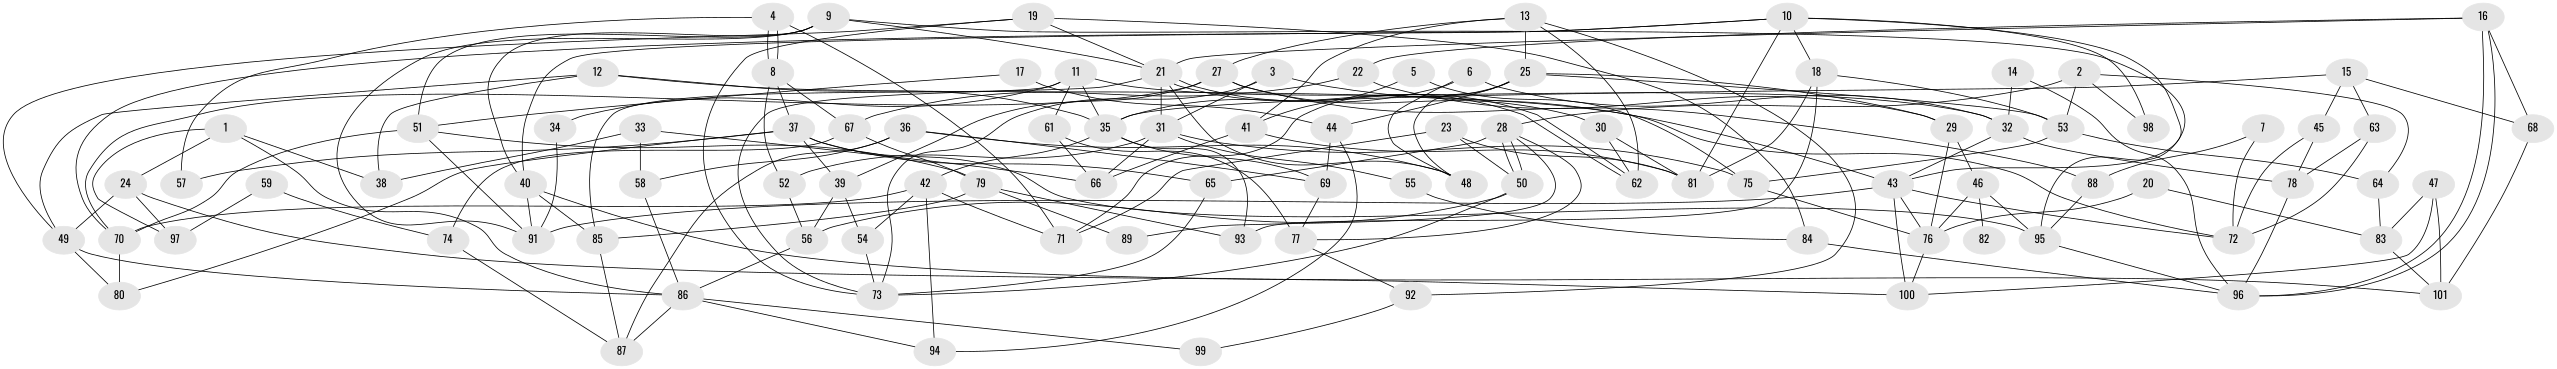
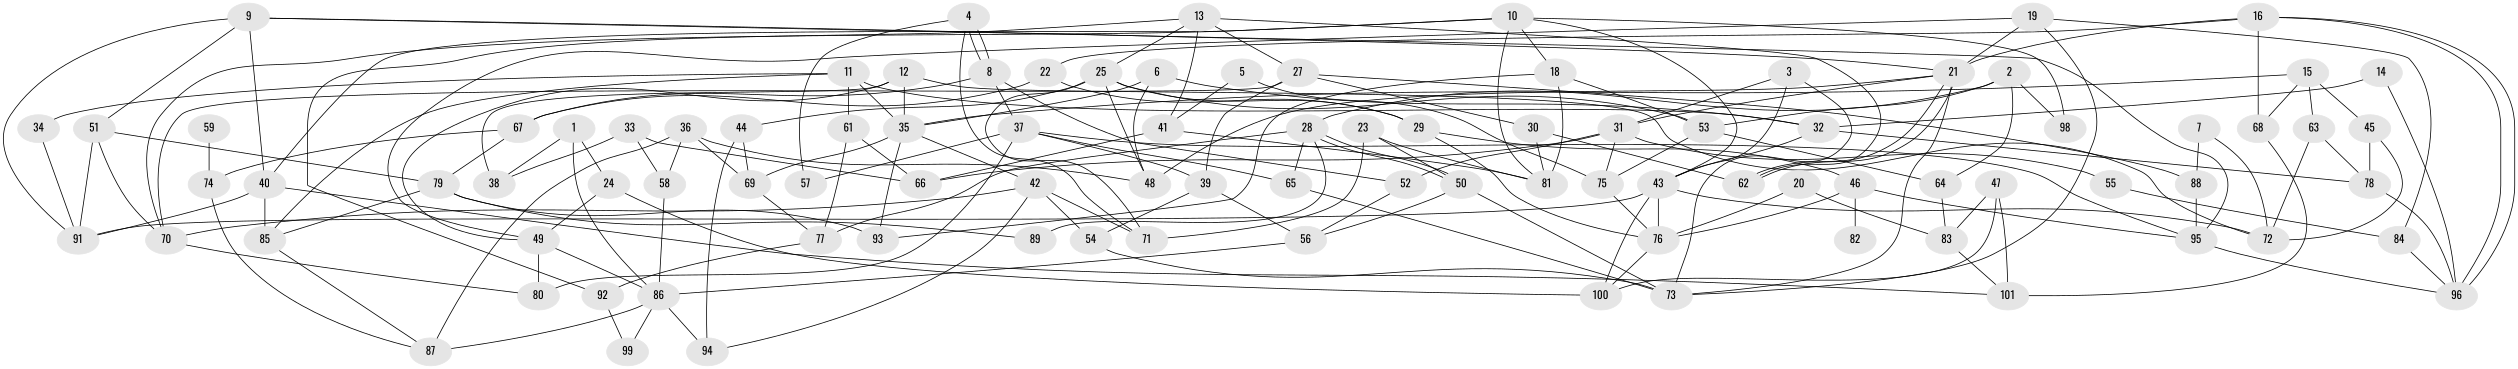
(1020, 73) -> none
(175, 240) -> none
